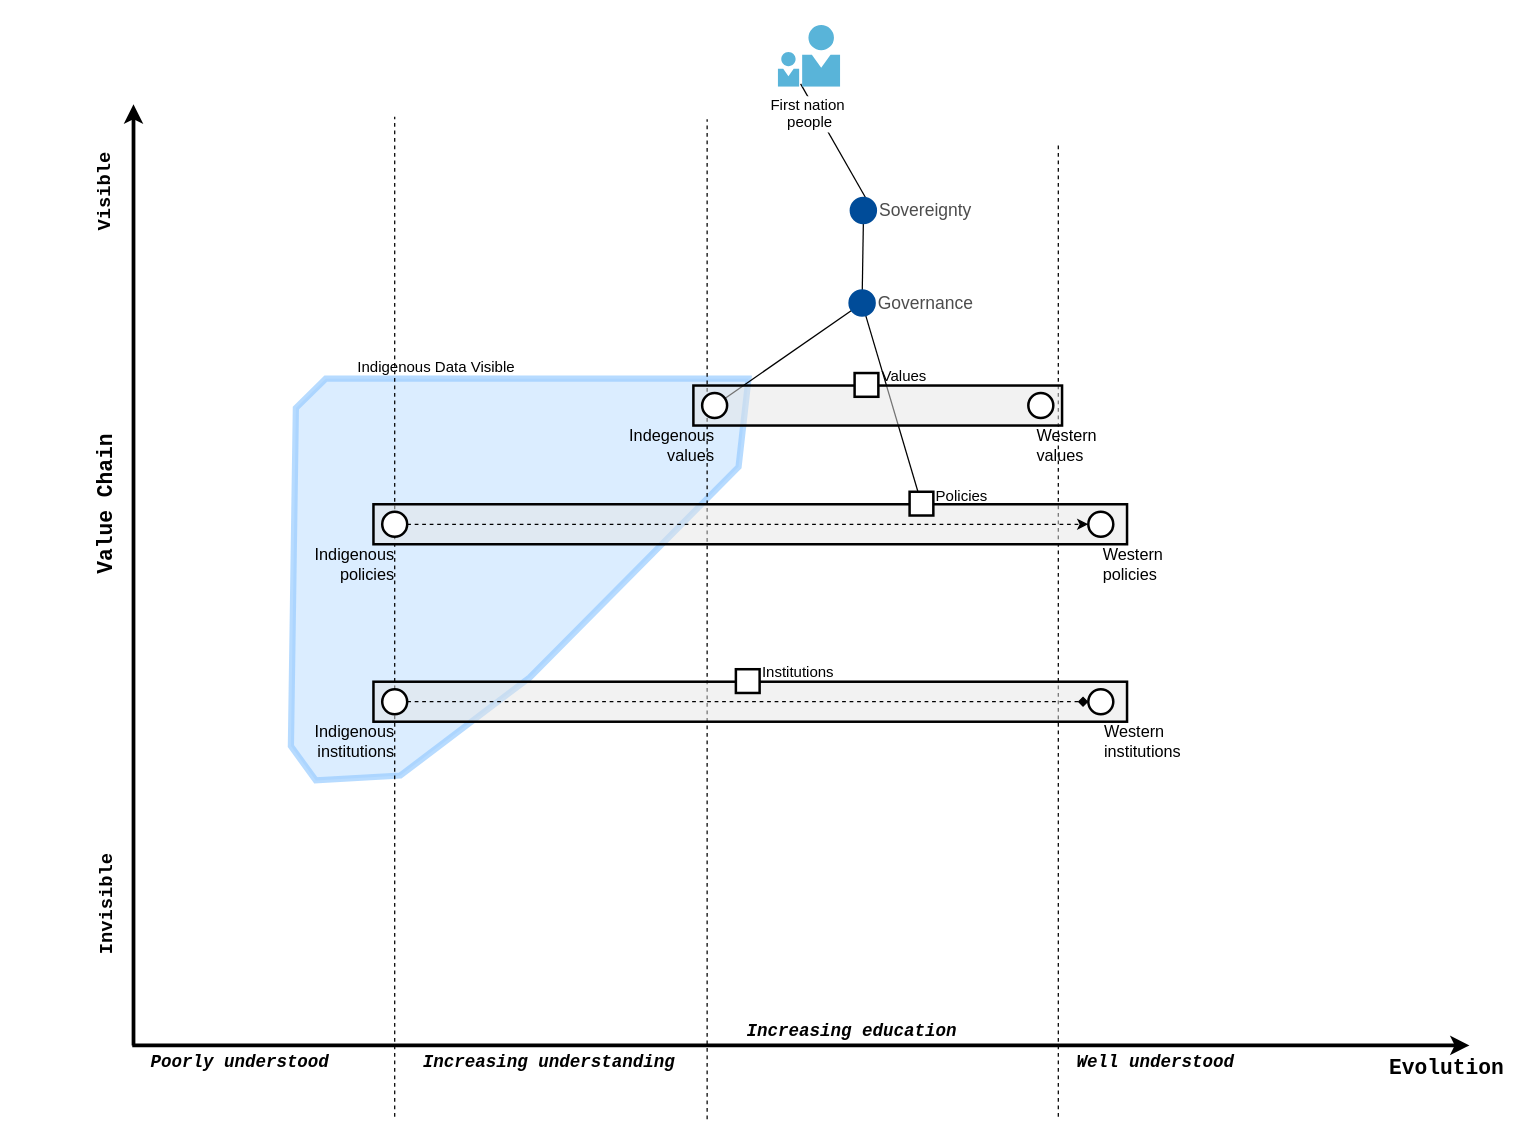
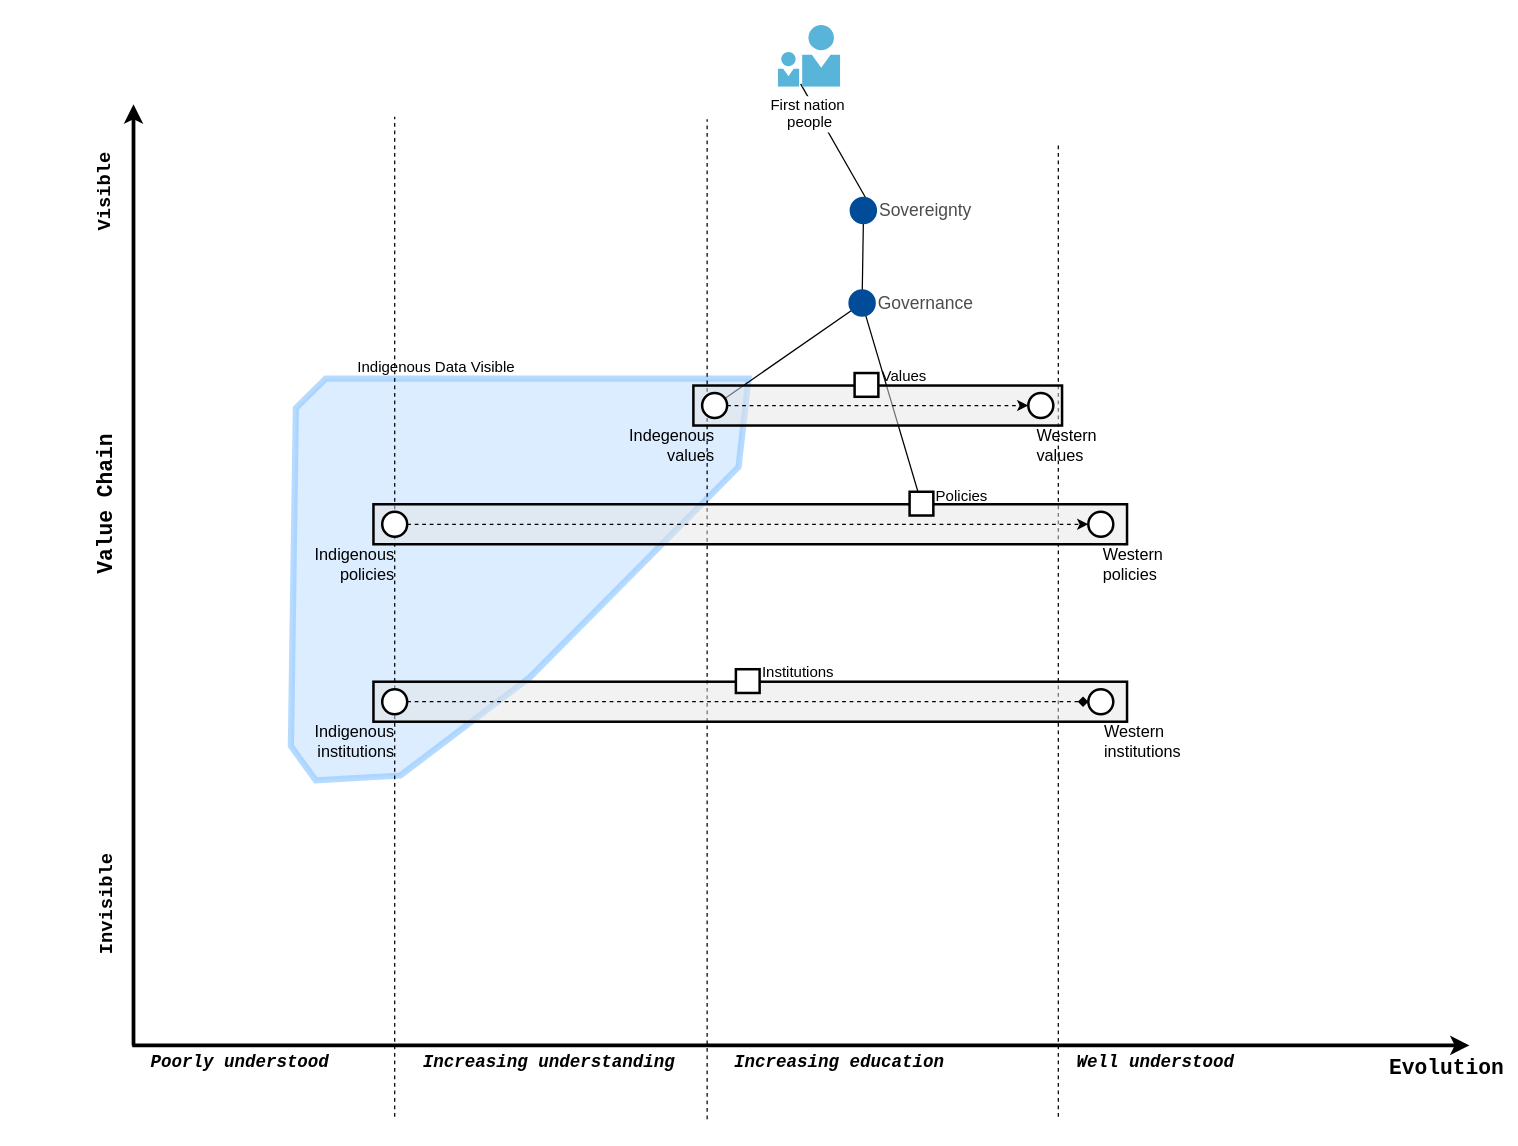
none -> (873, 406)
(859, 1031) -> (847, 1062)
